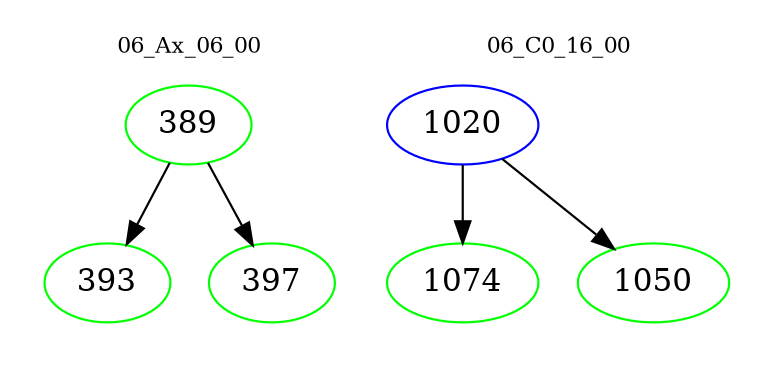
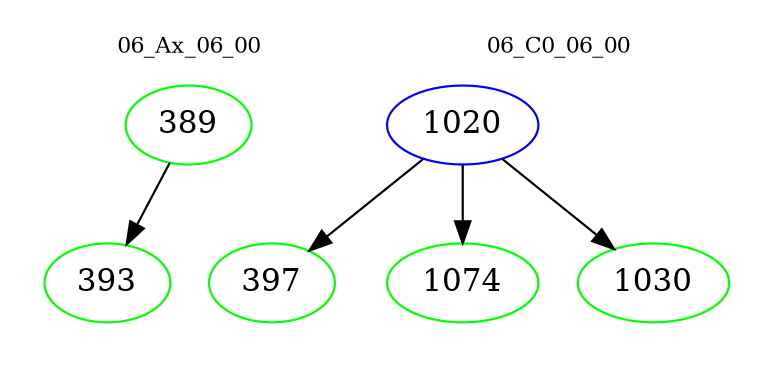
(559, 47) -> (559, 47)
(225, 194) -> (385, 190)
(654, 283) -> (654, 283)
